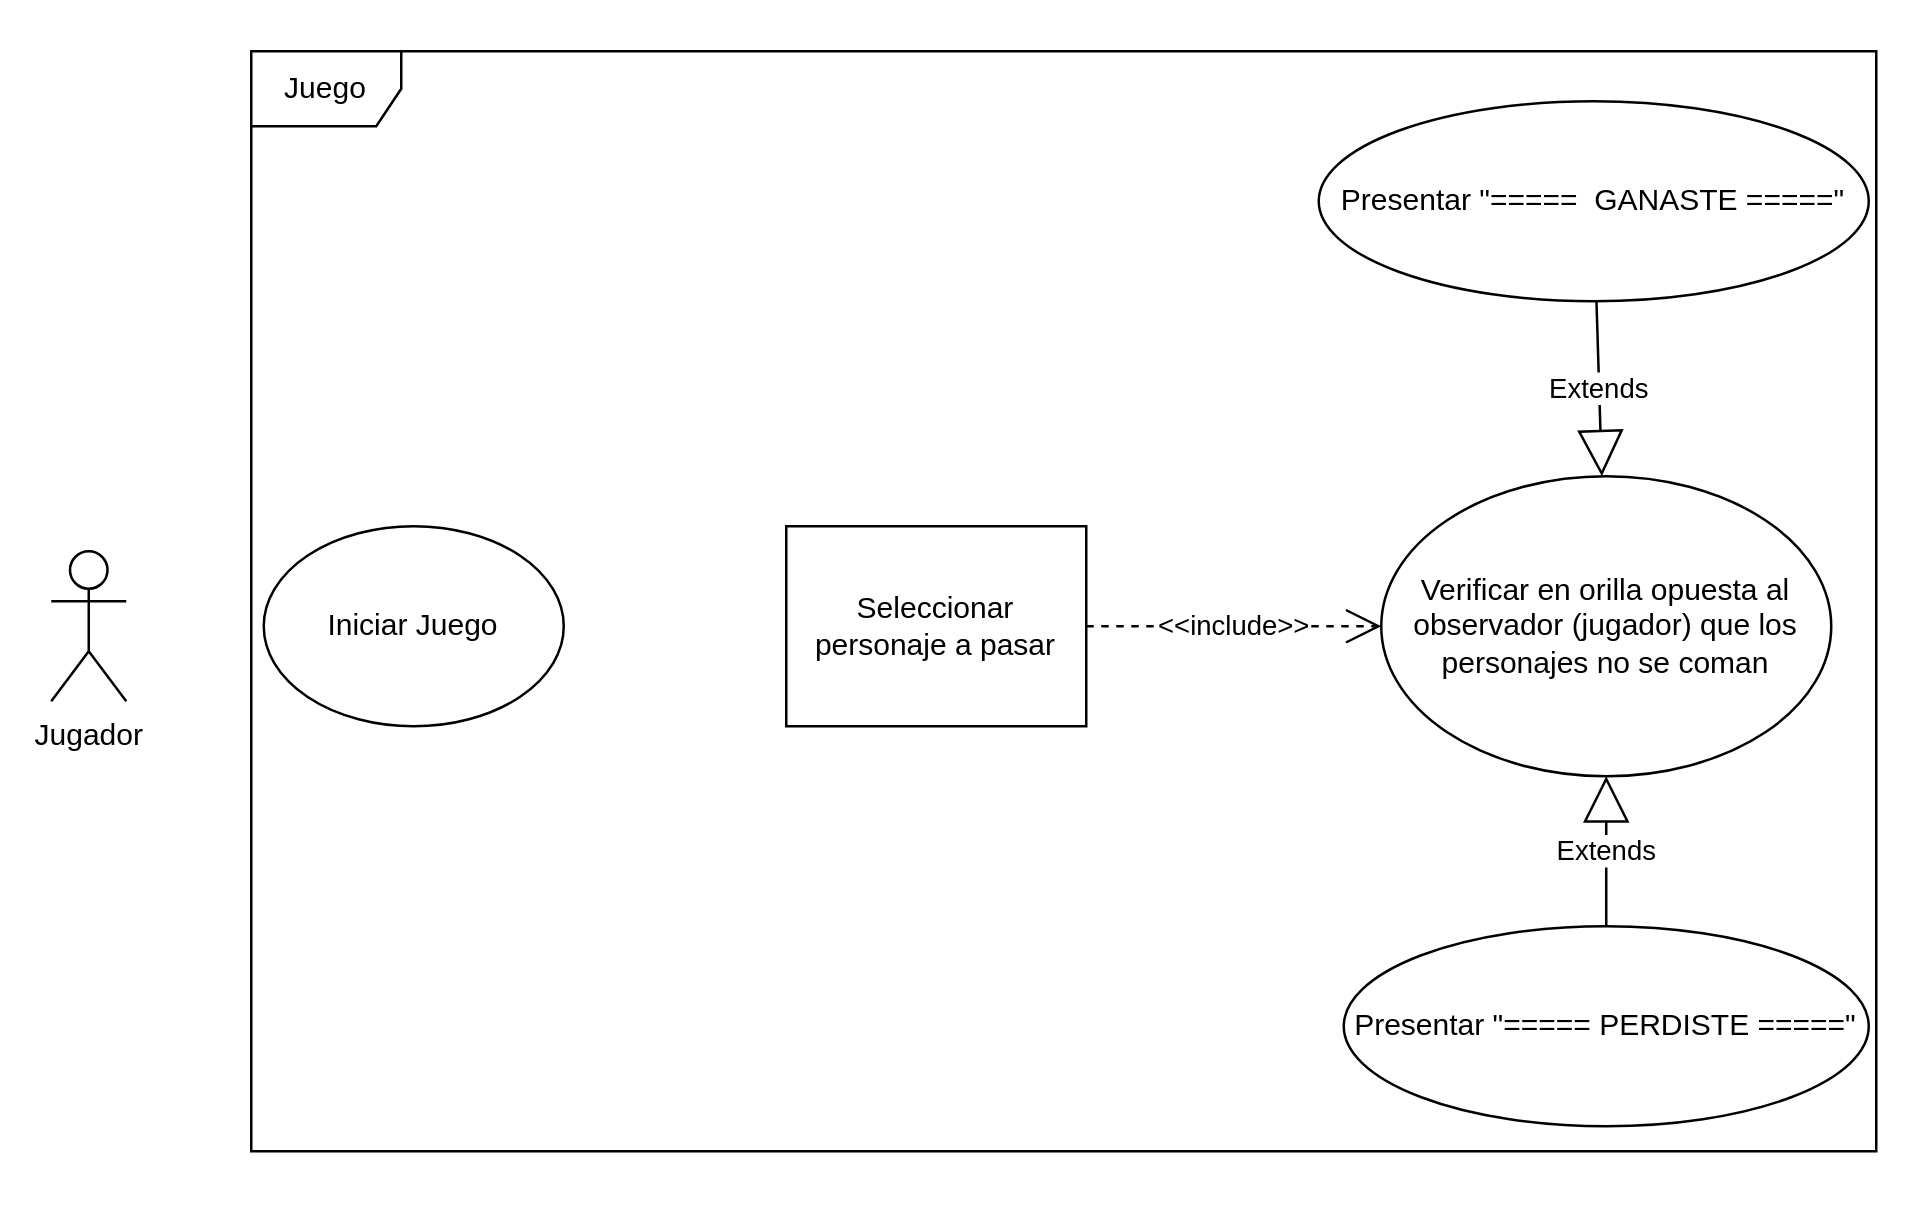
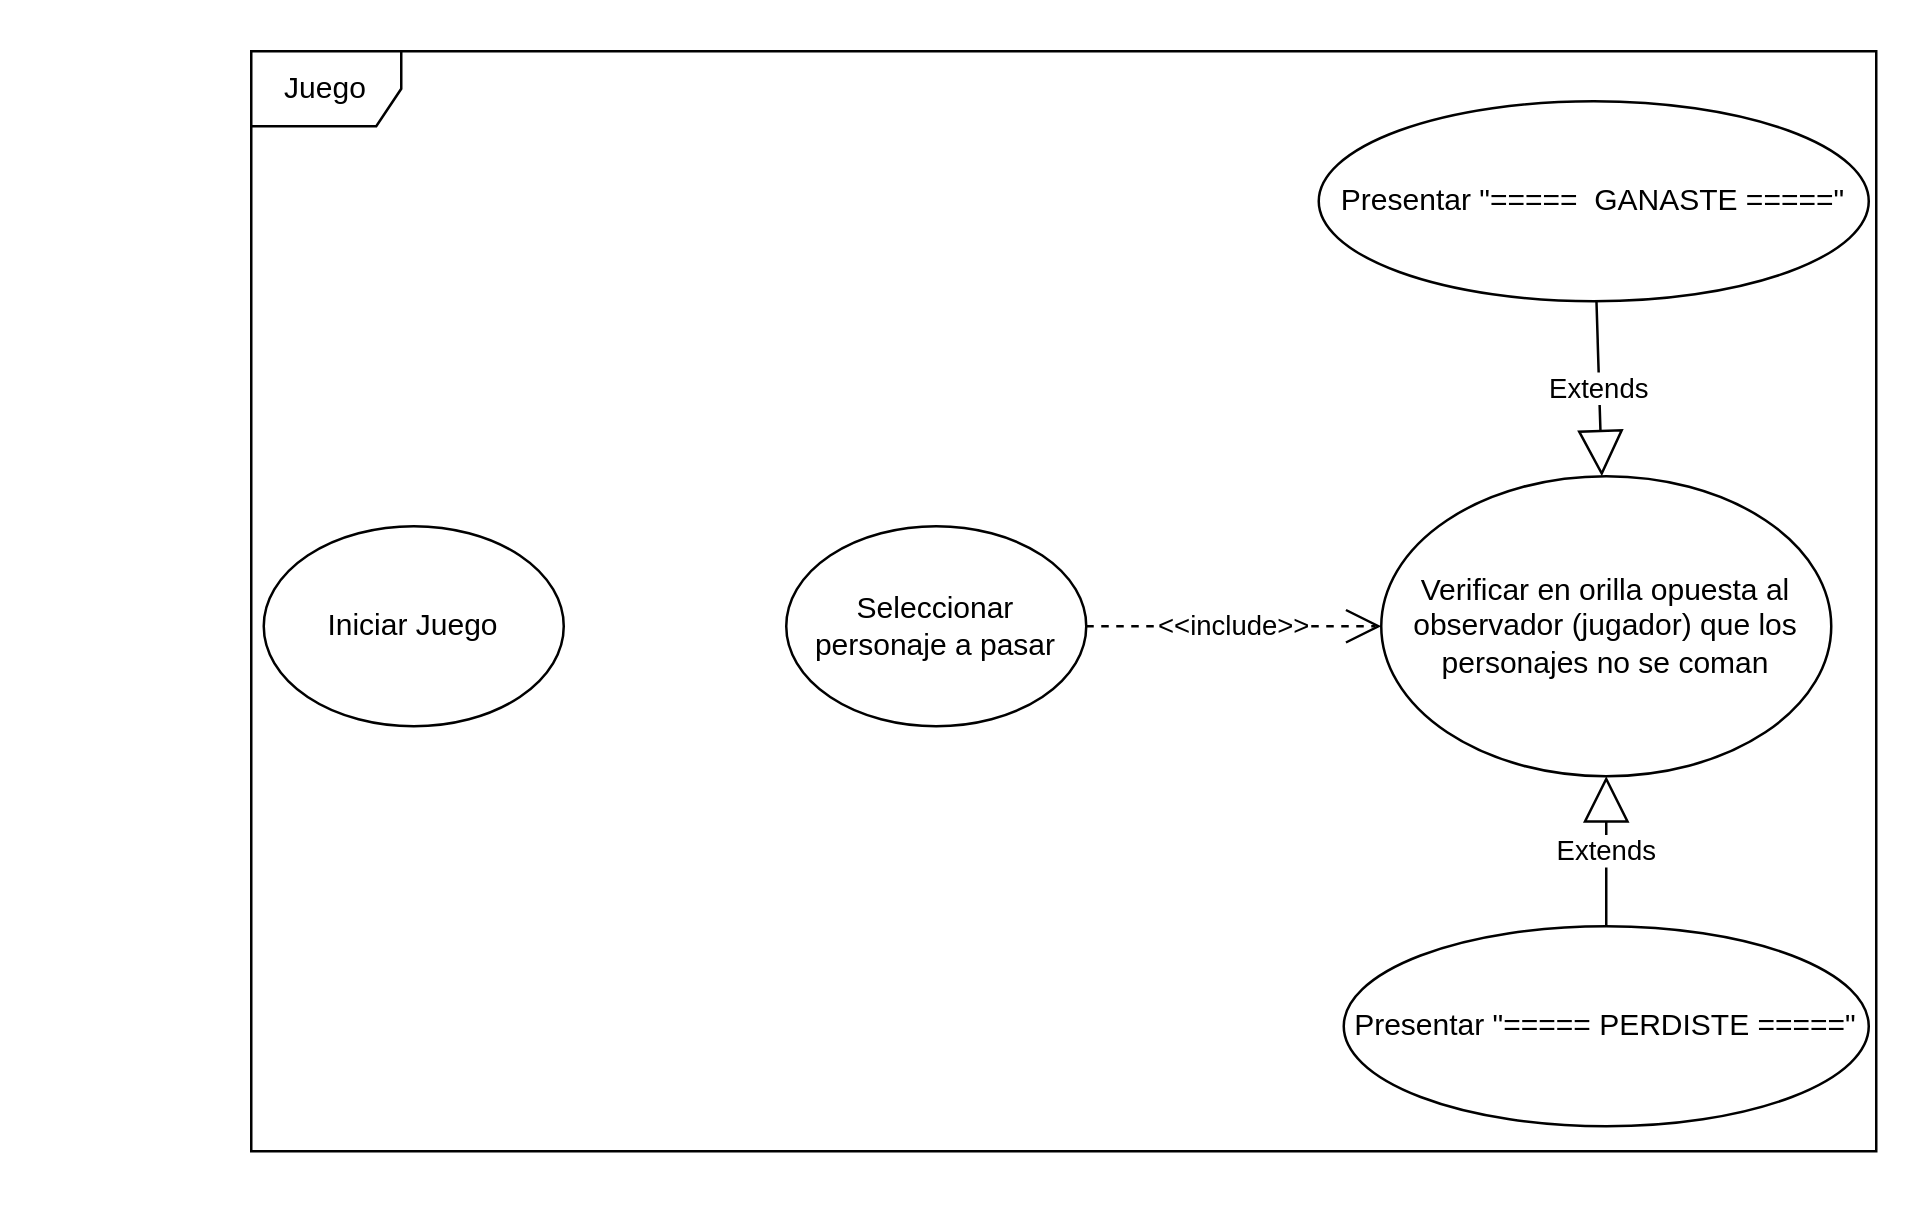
(89, 626) -> none
(936, 626) -> (936, 626)
